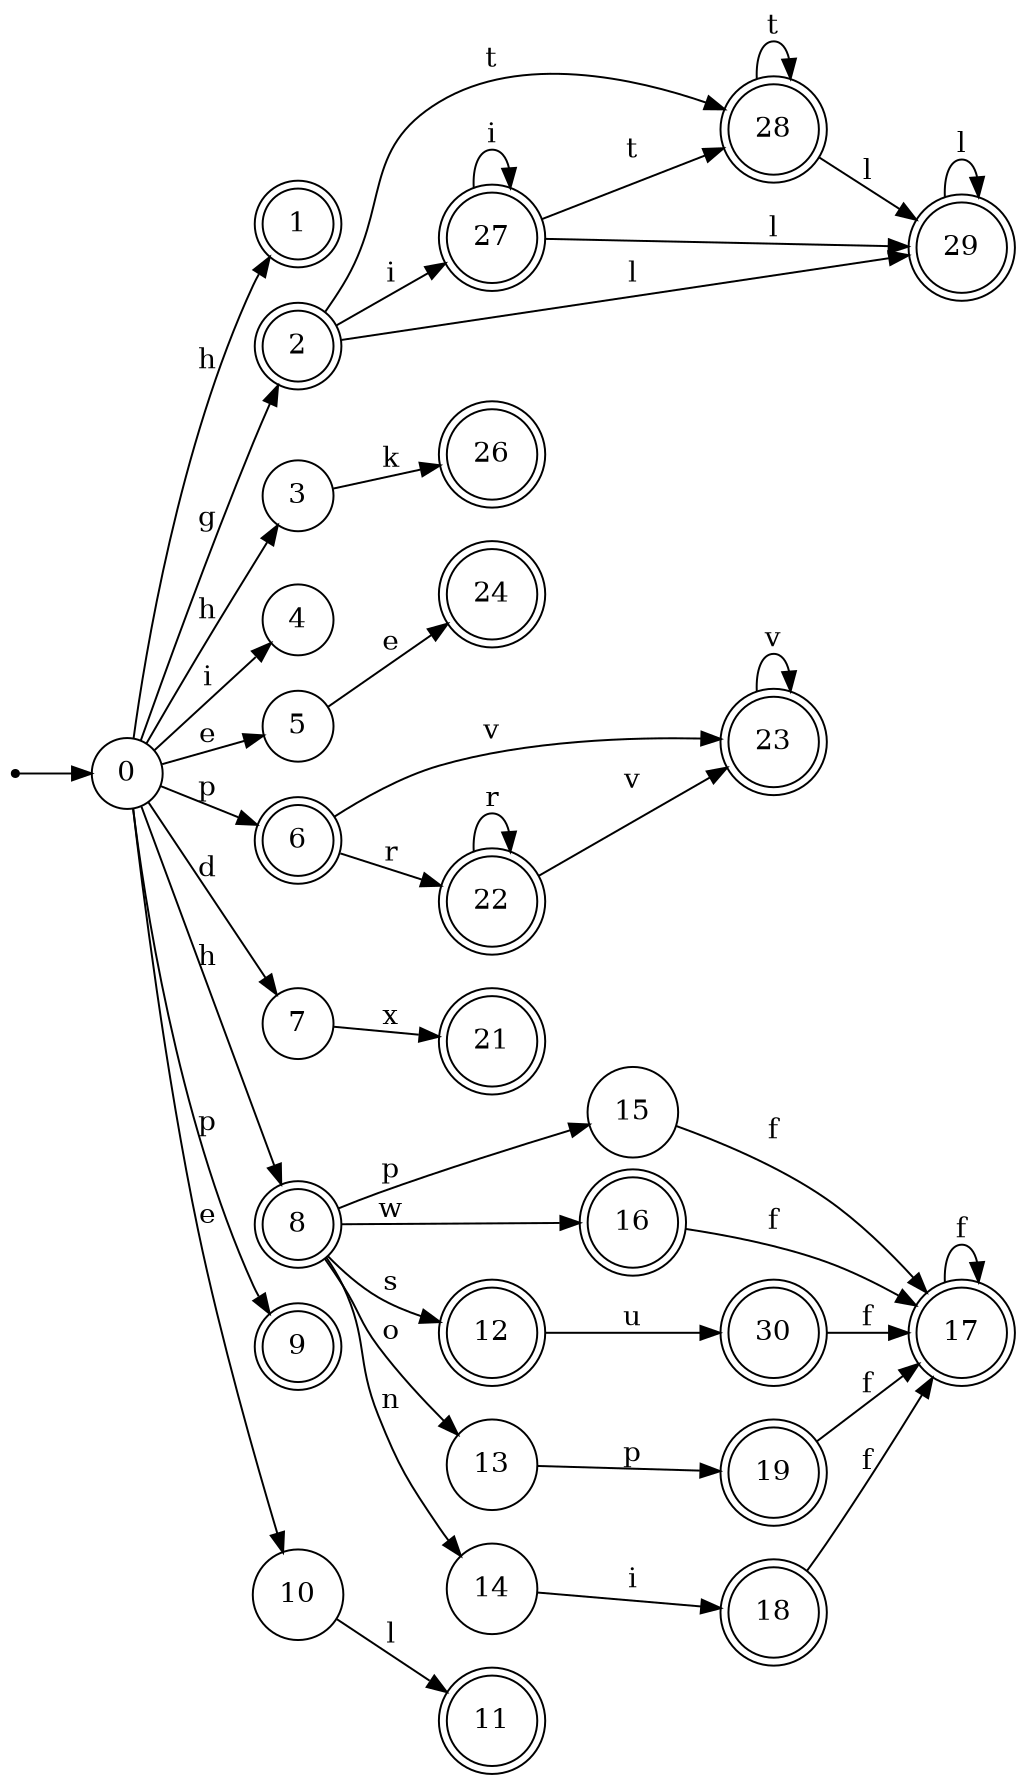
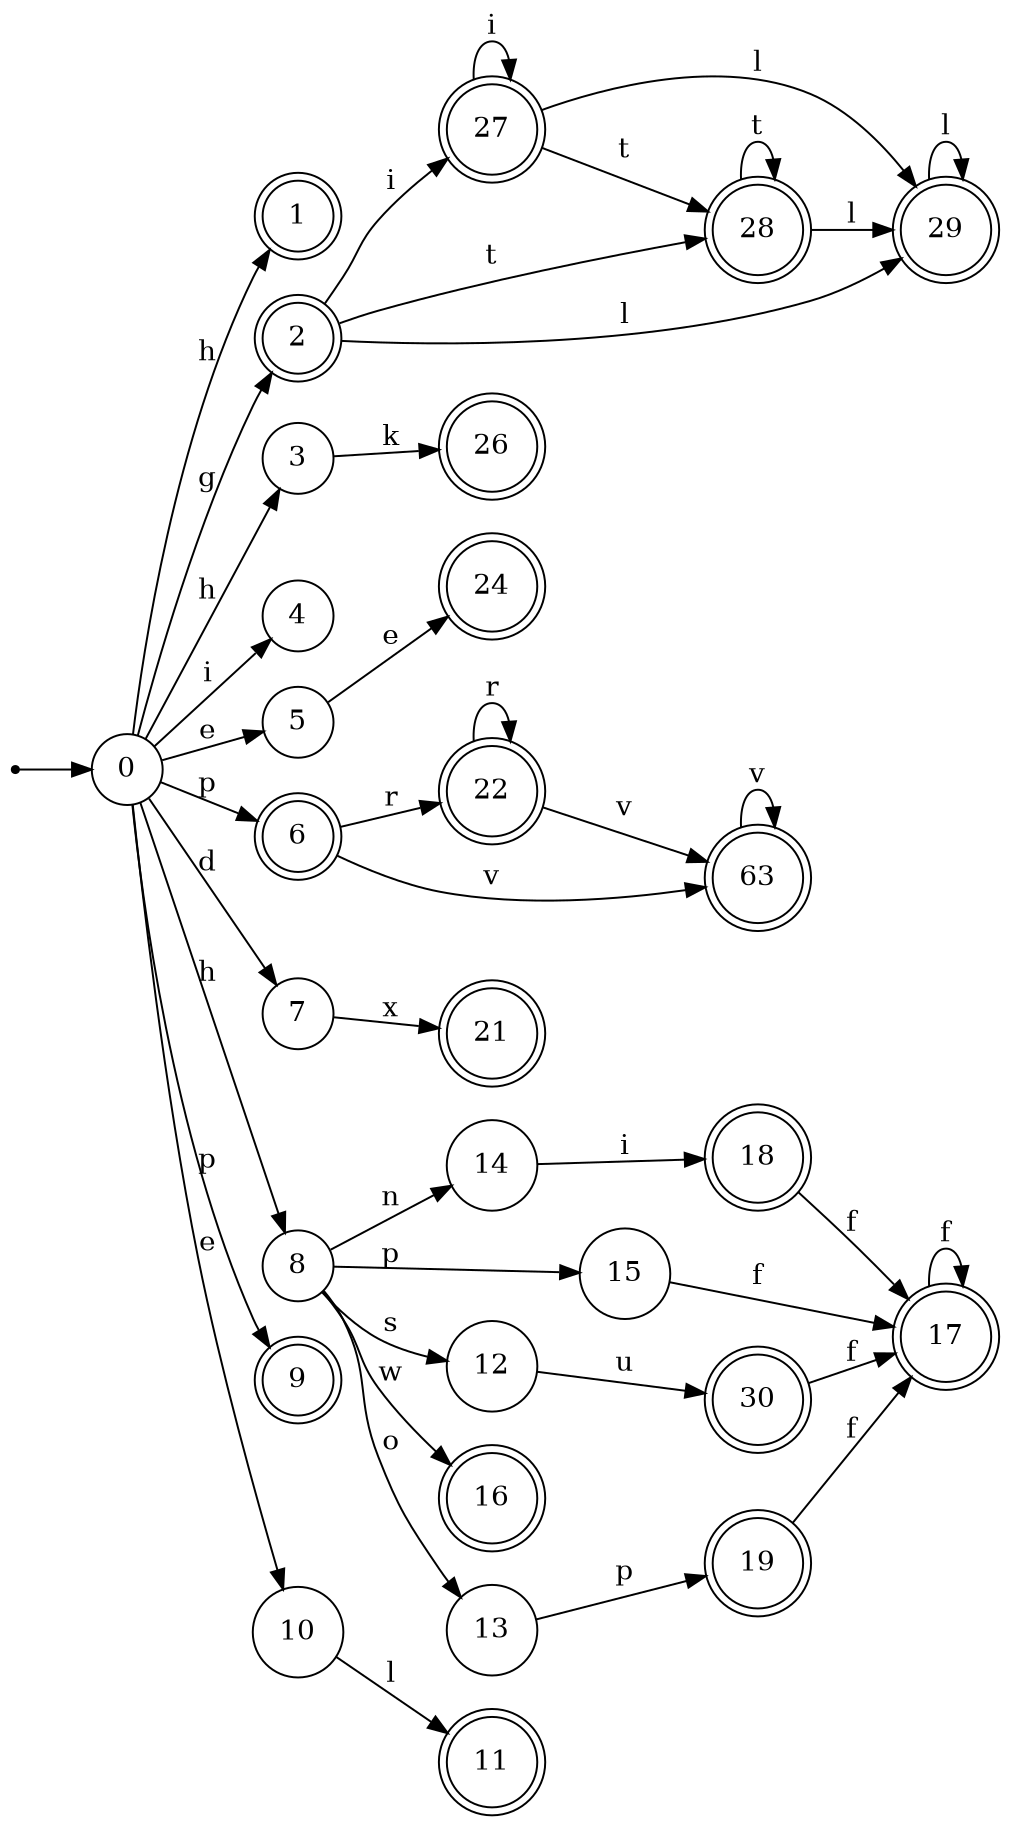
(774, 742) -> (758, 878)
(298, 1225) -> (298, 1266)
(795, 1252) -> none
(492, 1333) -> (492, 1366)
